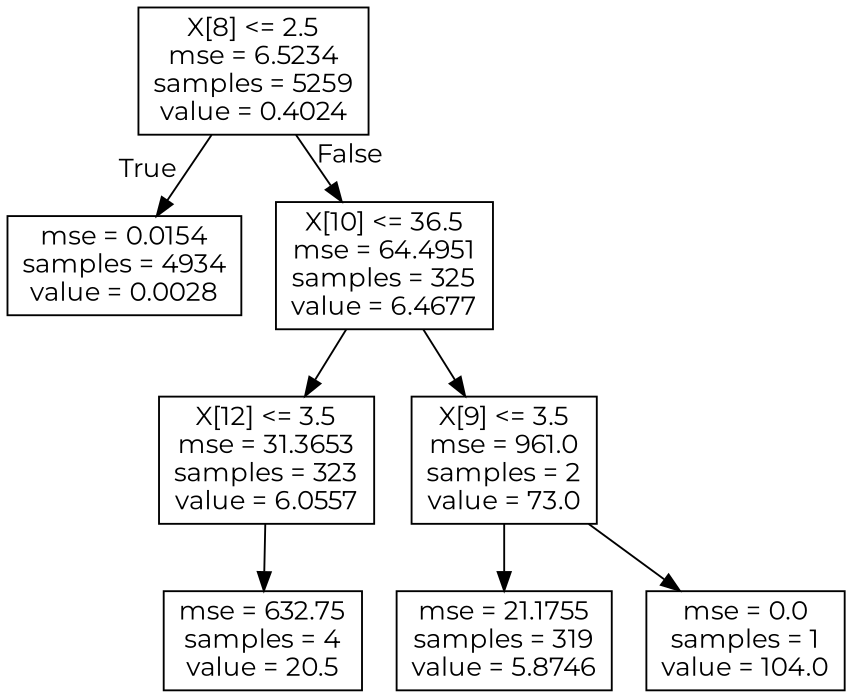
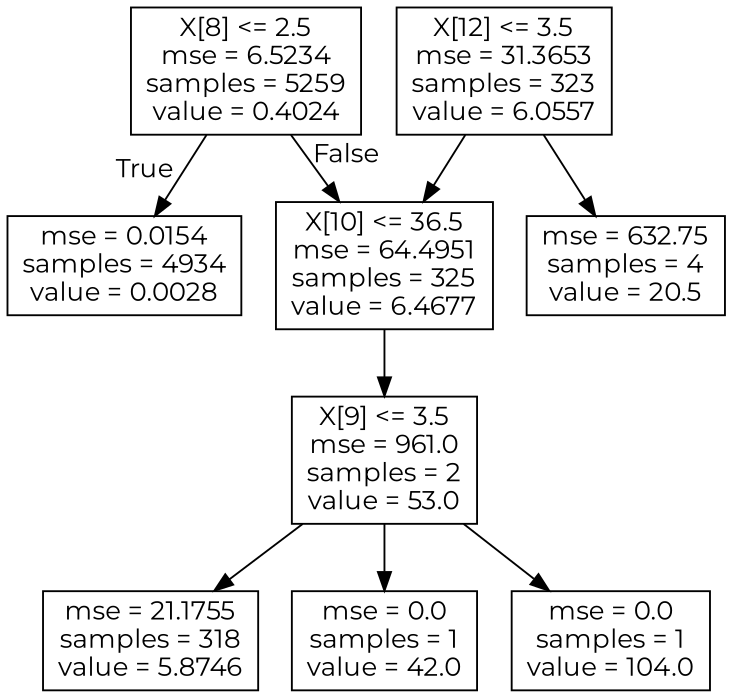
(331, 355) -> (449, 160)
(504, 460) -> (384, 460)
none -> (384, 641)
(504, 641) -> (151, 641)
